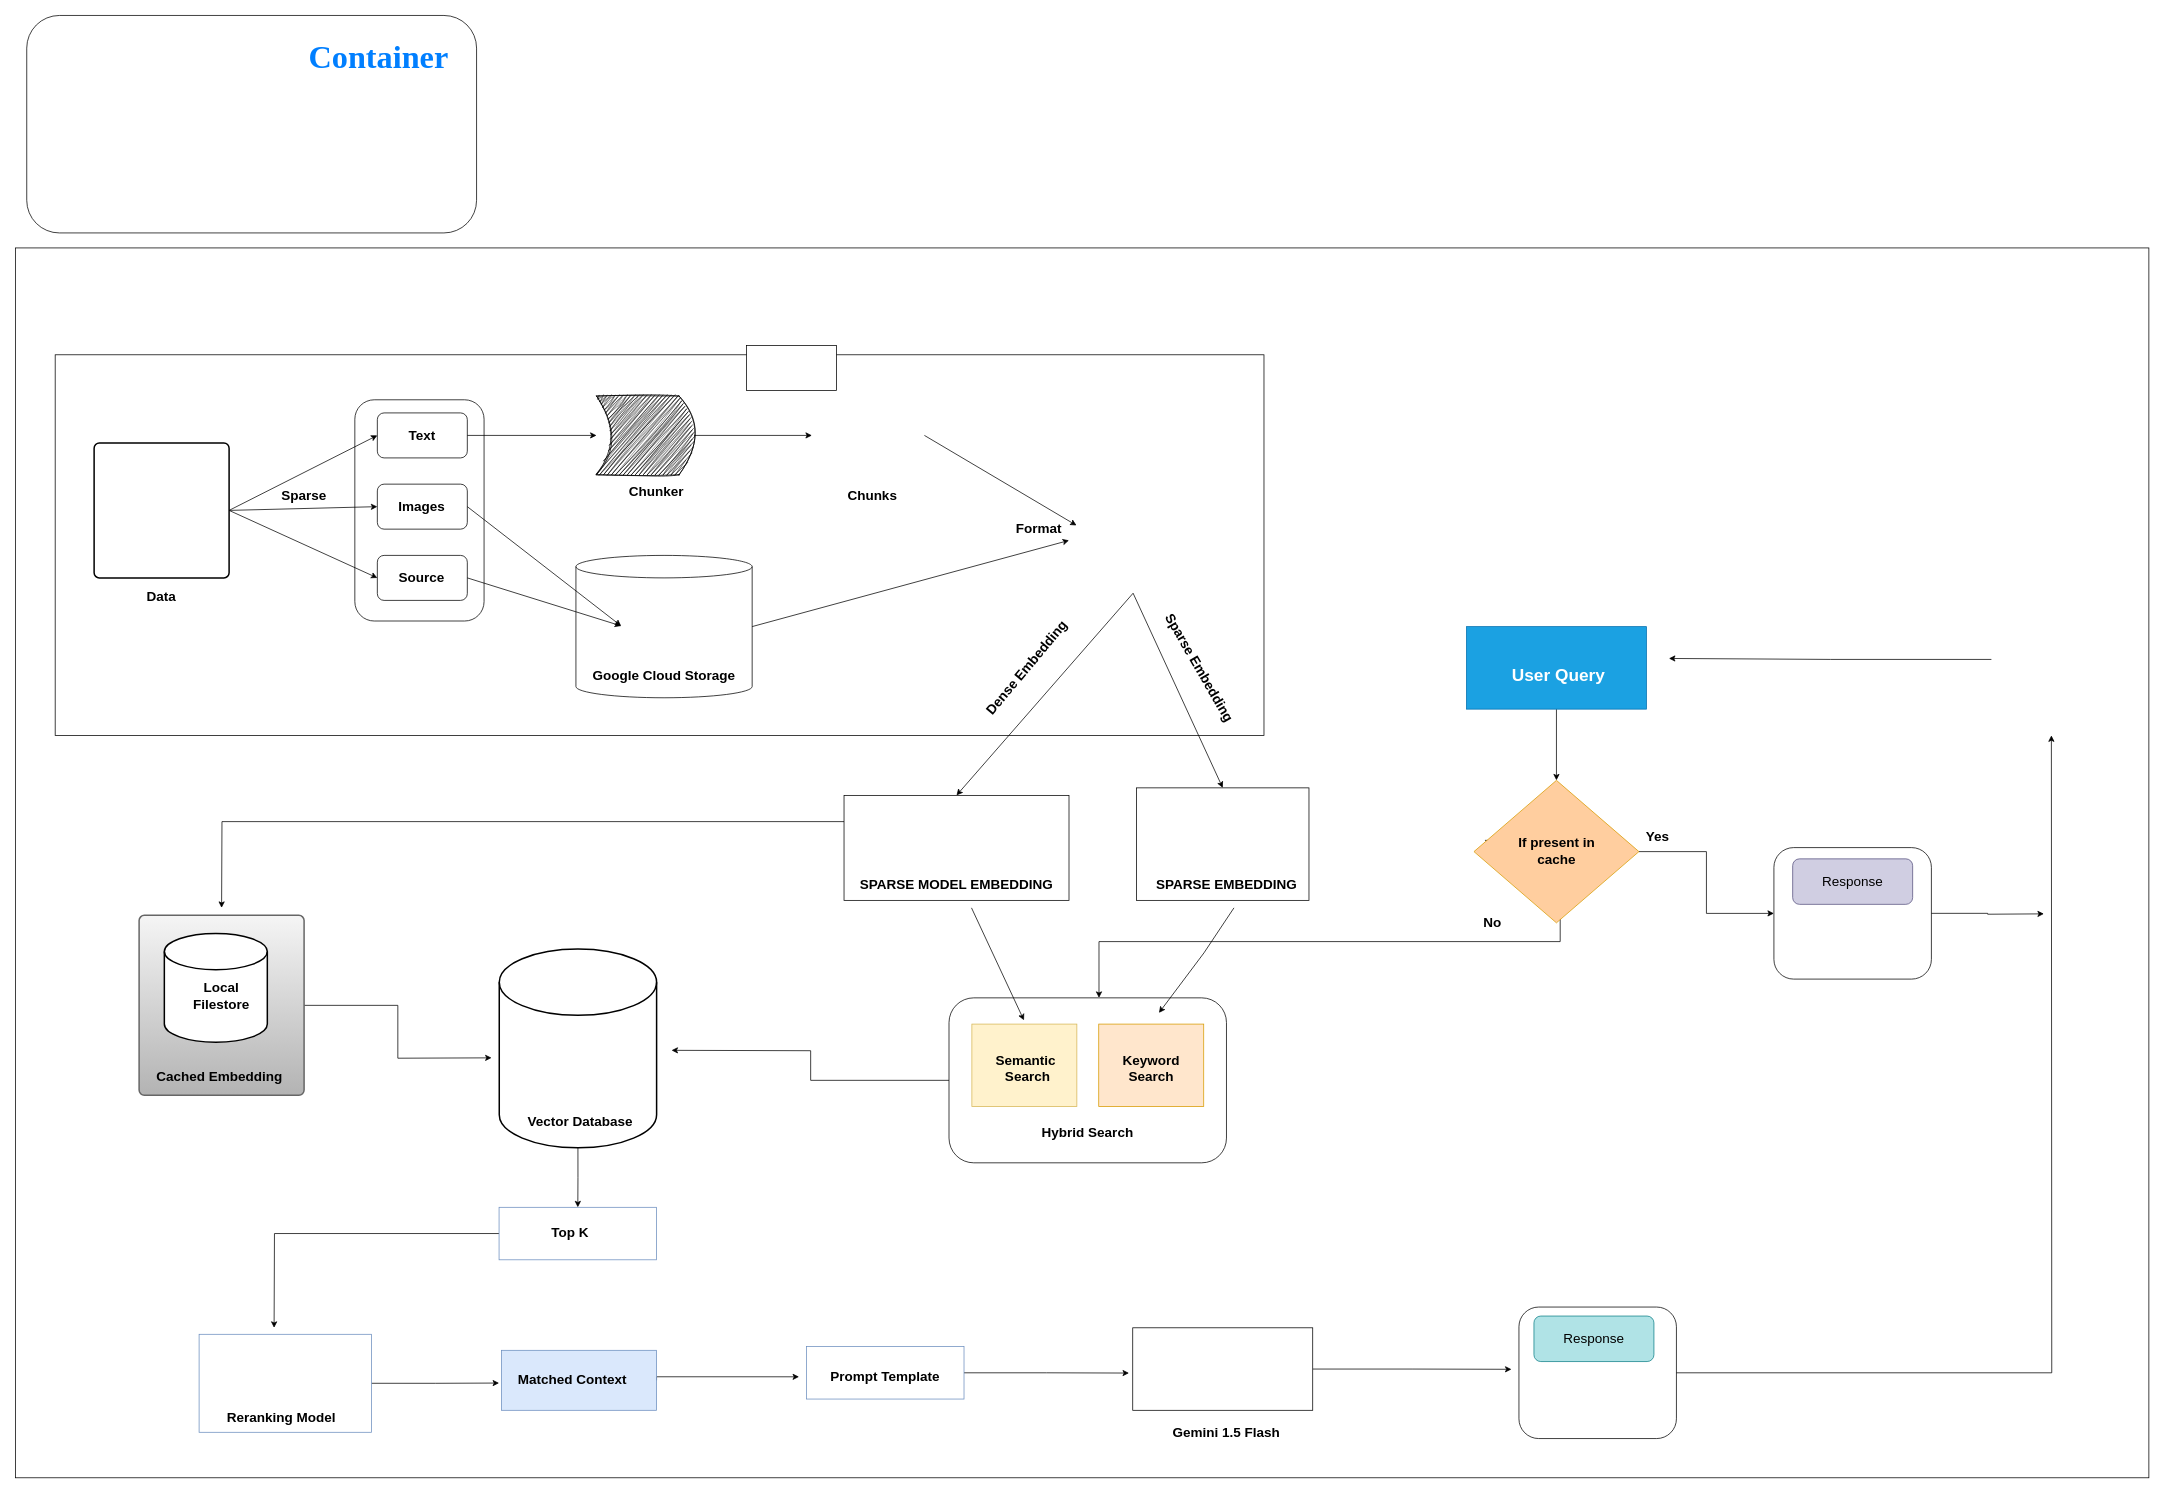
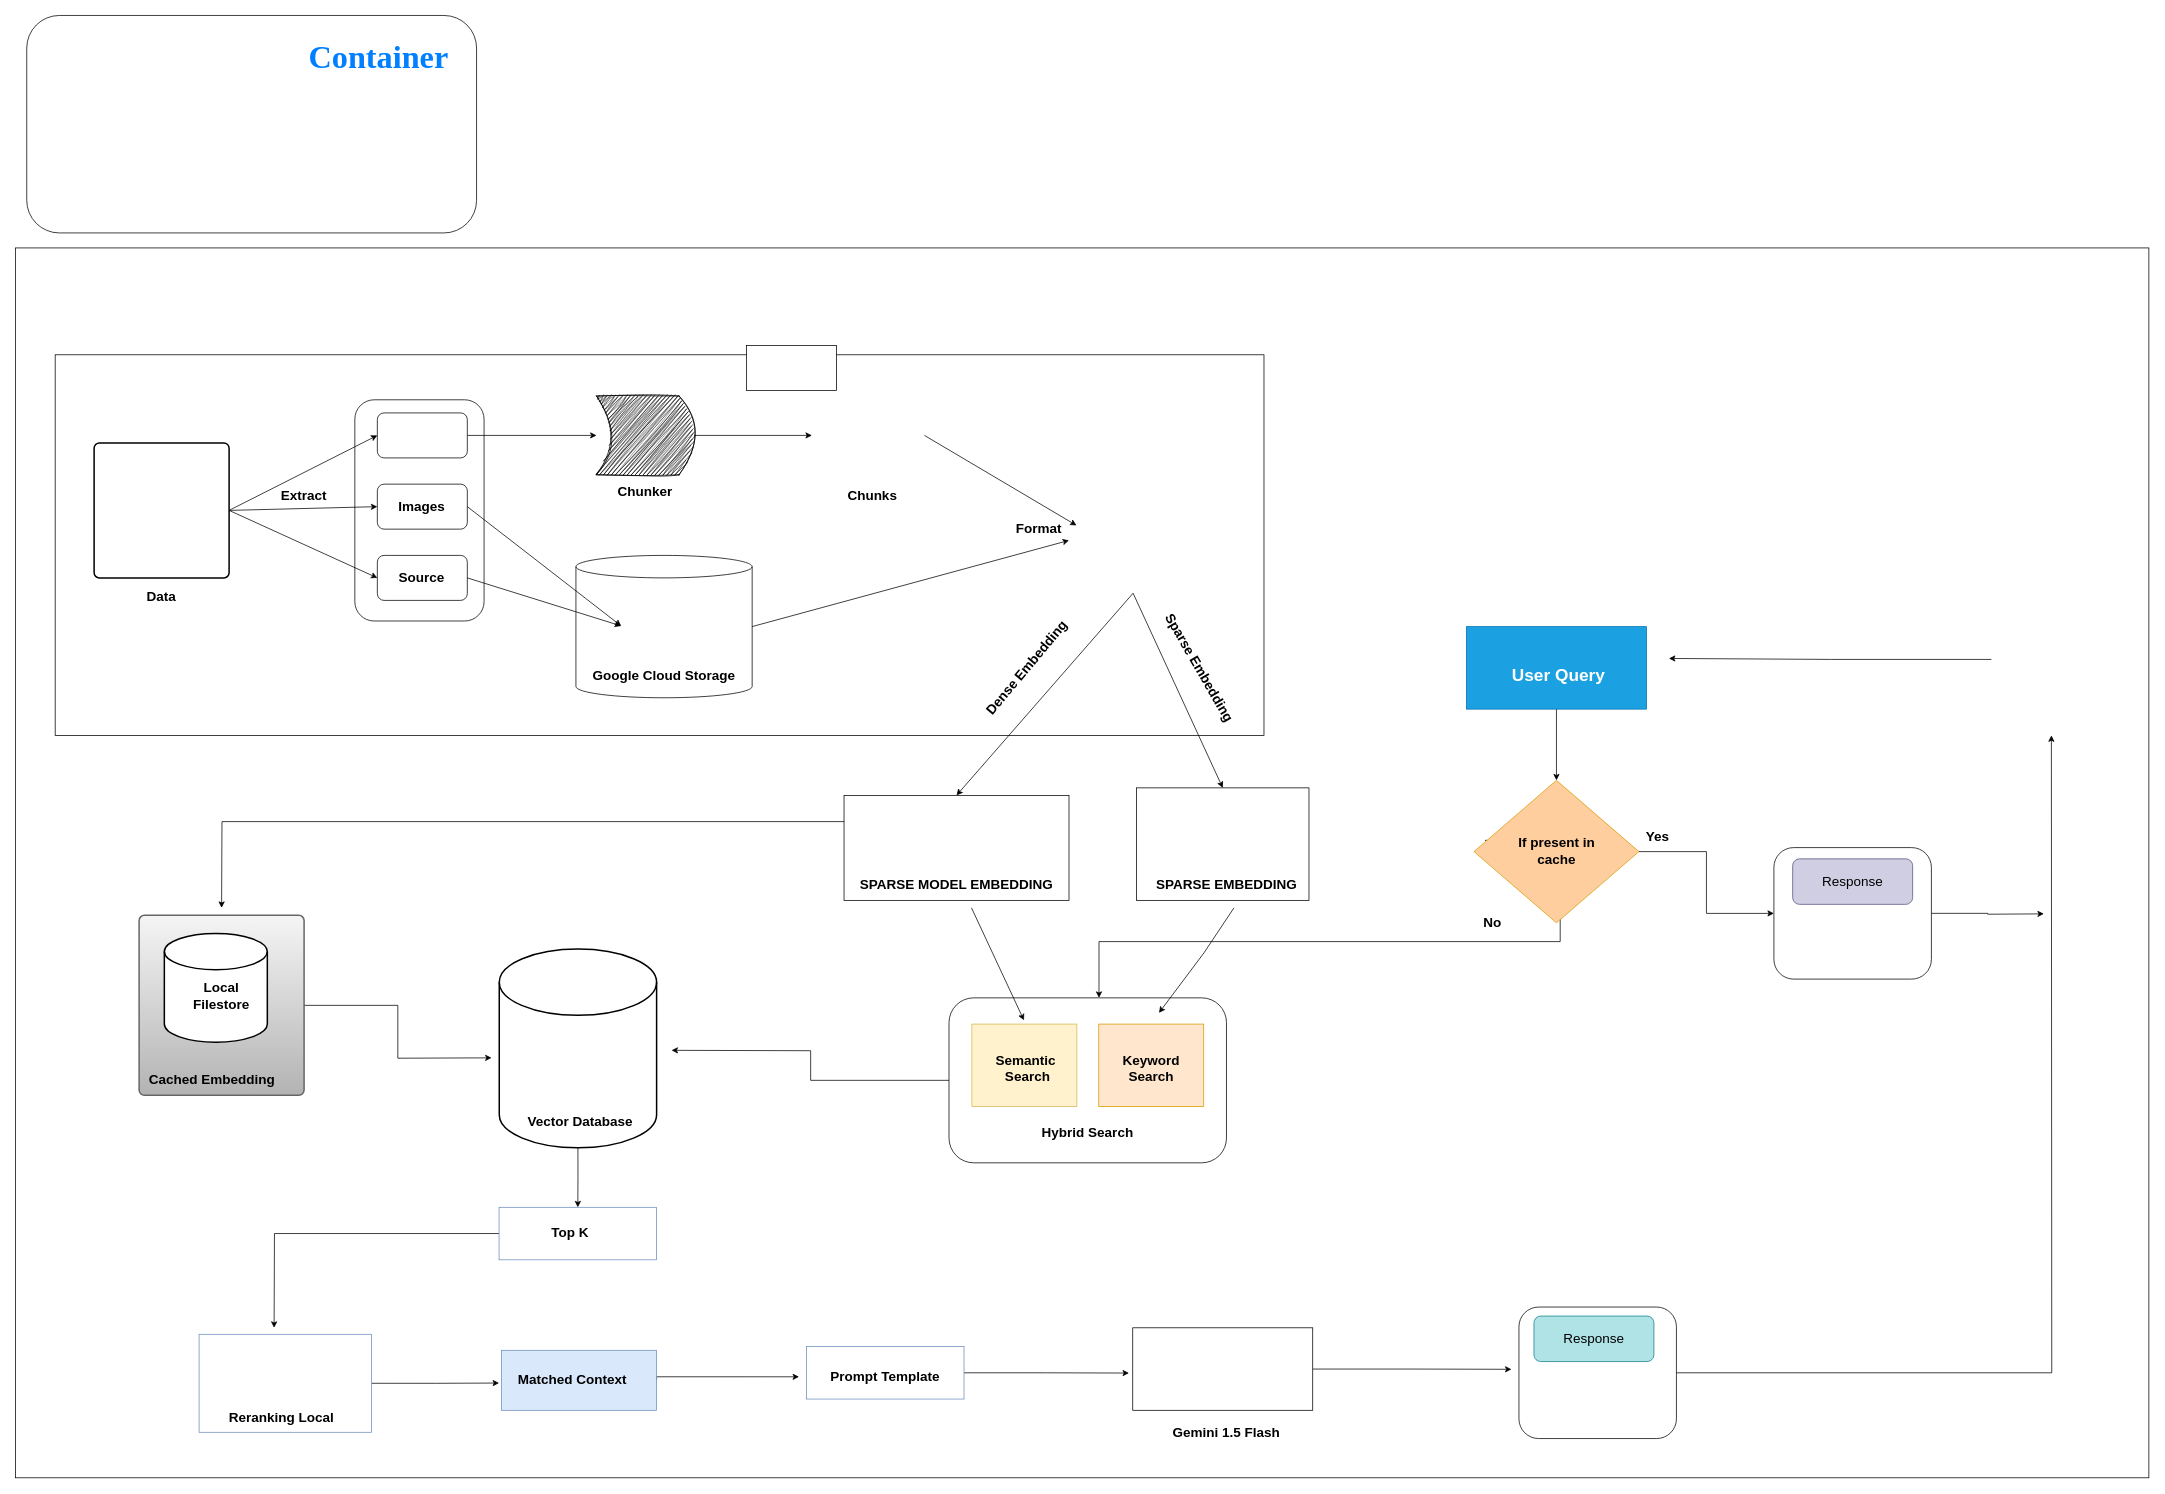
(422, 435) -> none
(657, 492) -> (645, 492)
(304, 495) -> (304, 495)
(220, 1077) -> (212, 1080)
(282, 1418) -> (282, 1418)
